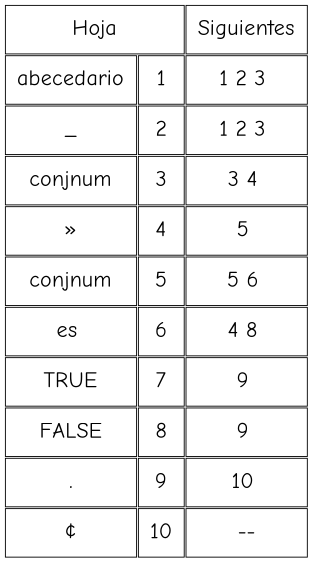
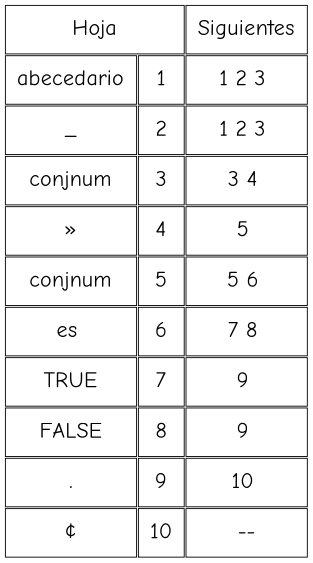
(247, 330) -> (247, 330)
